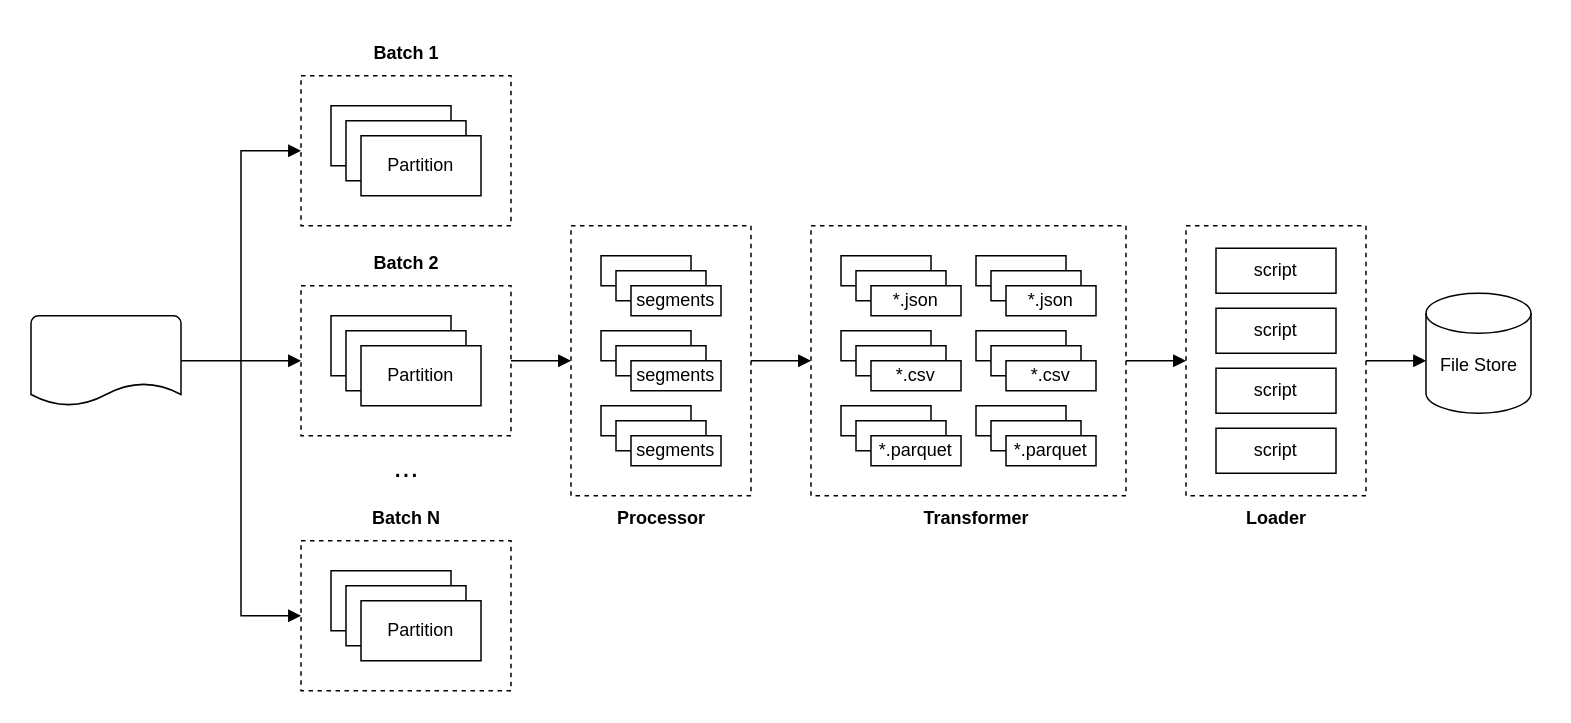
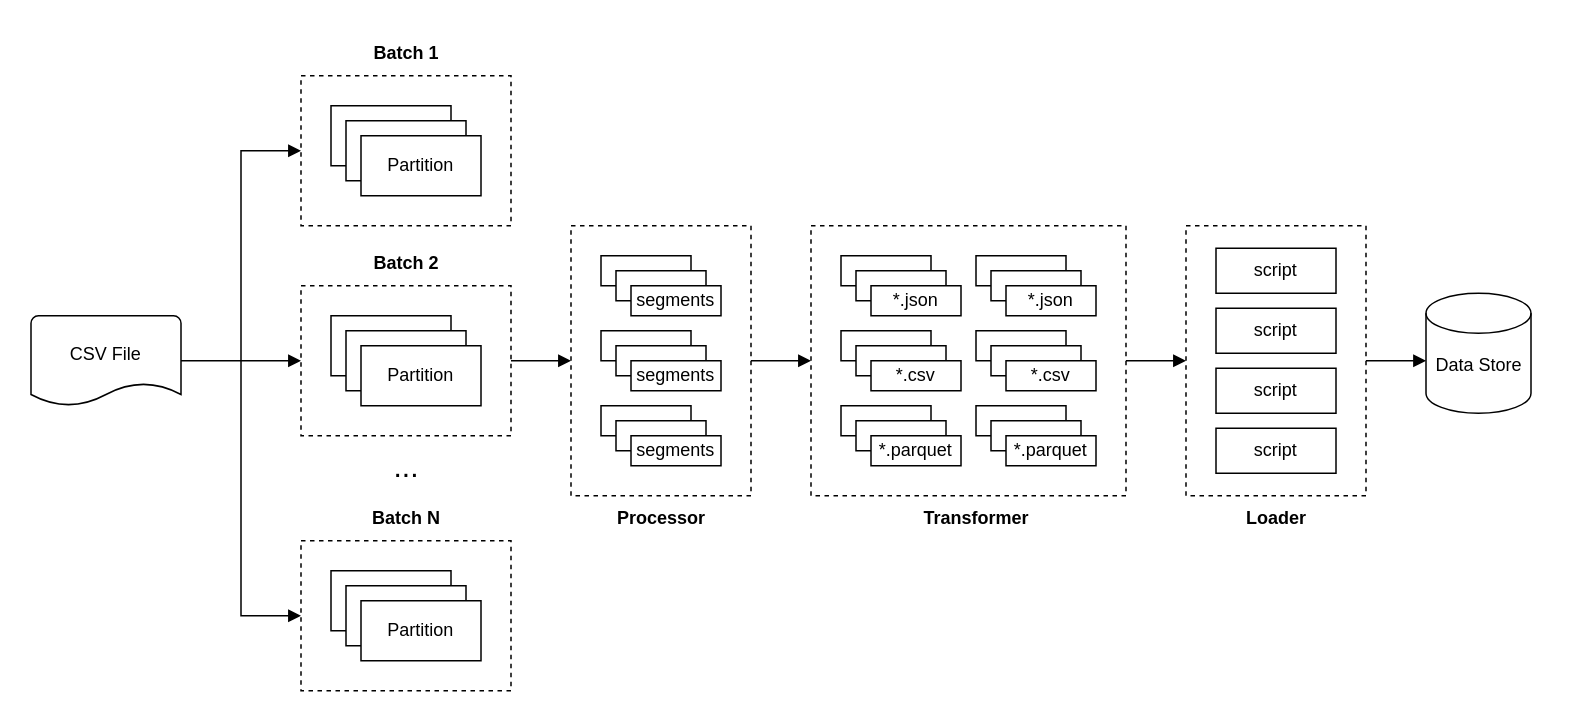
none -> (106, 355)
(1479, 365) -> (1479, 365)
